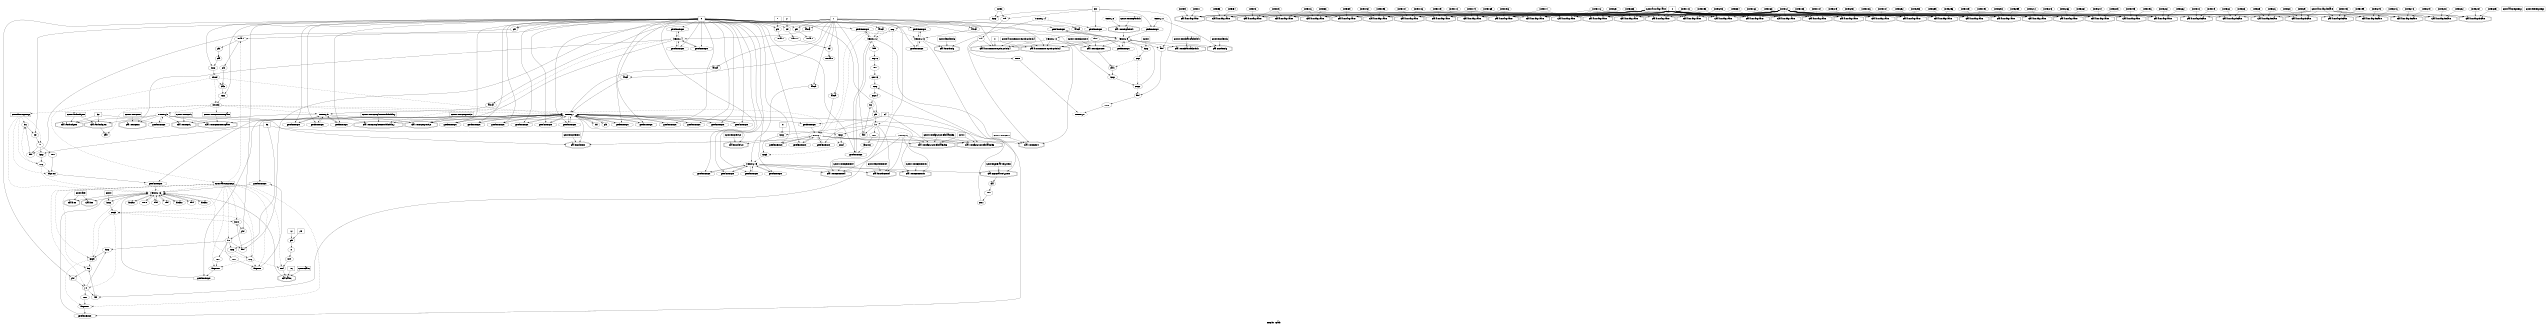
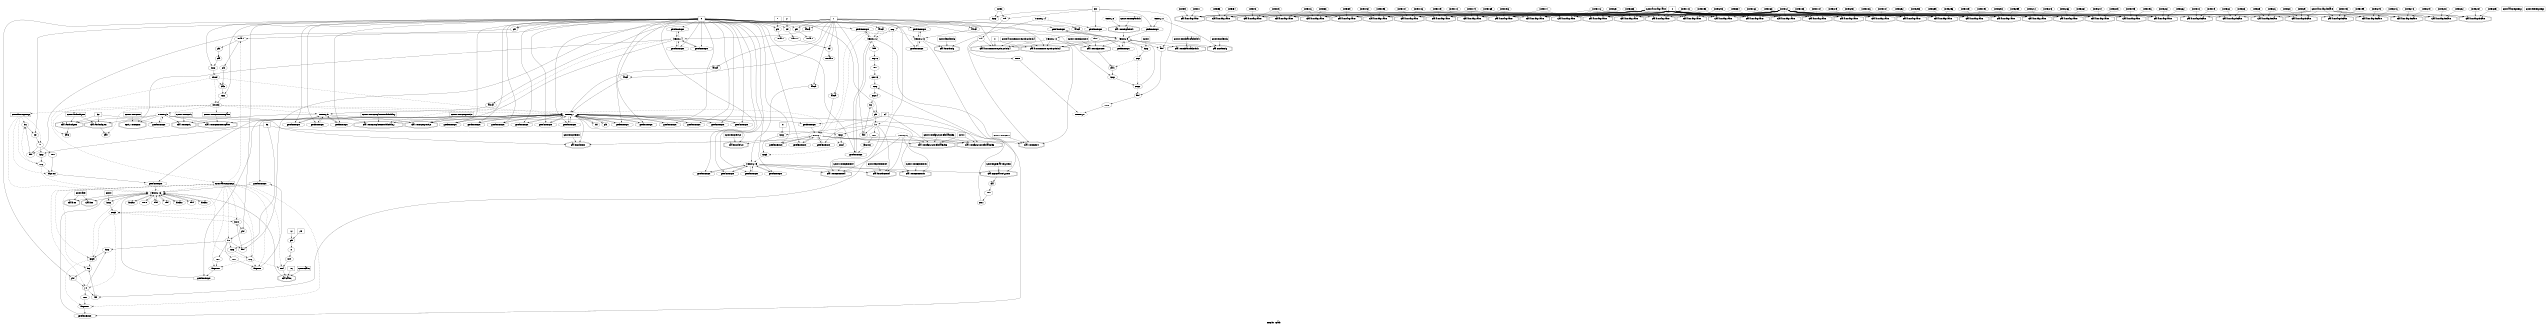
(133, 125) -> (133, 125)
none -> (67, 135)
